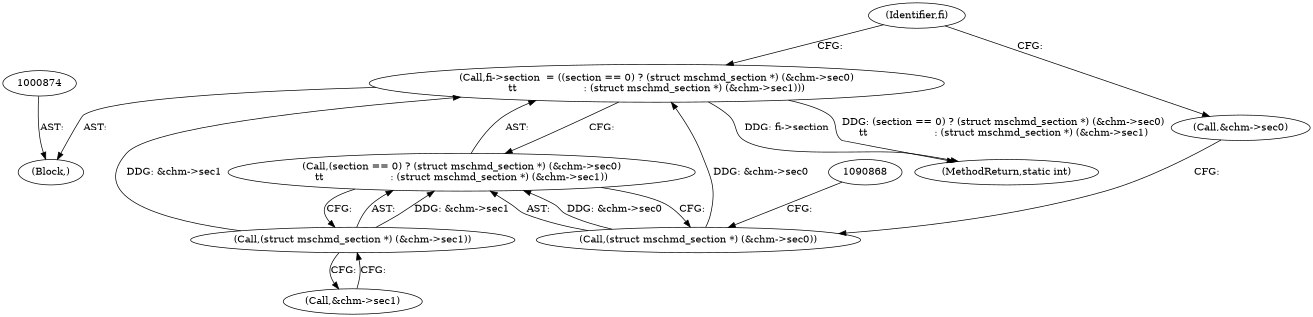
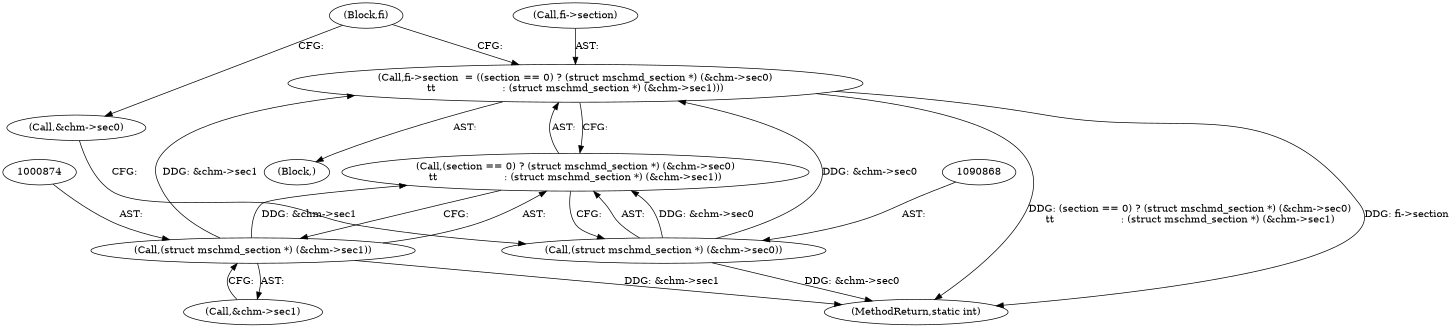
none -> (575, 16)
(917, 16) -> (366, 16)
(39, 125) -> (104, 218)
(801, 209) -> (915, 215)
(345, 271) -> (274, 281)
none -> (789, 281)
none -> (595, 282)
